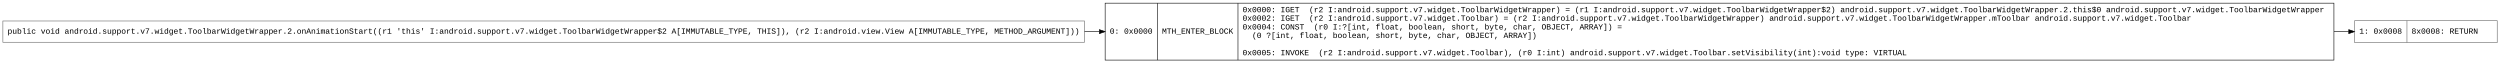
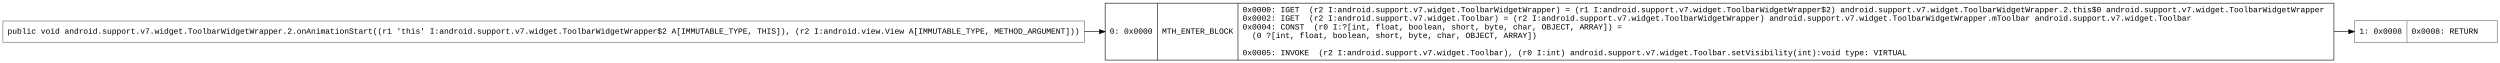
(2452, 31) -> (2452, 31)
